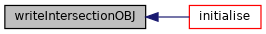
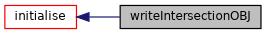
(174, 17) -> (105, 17)
